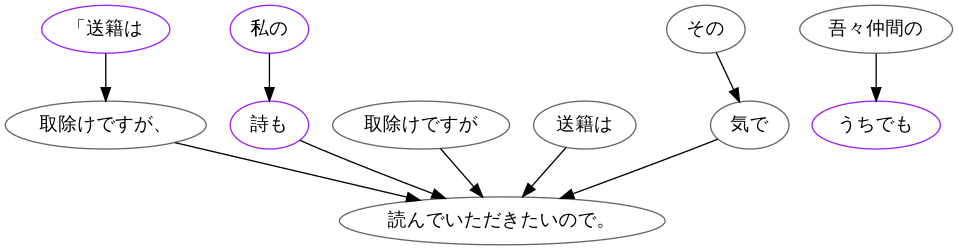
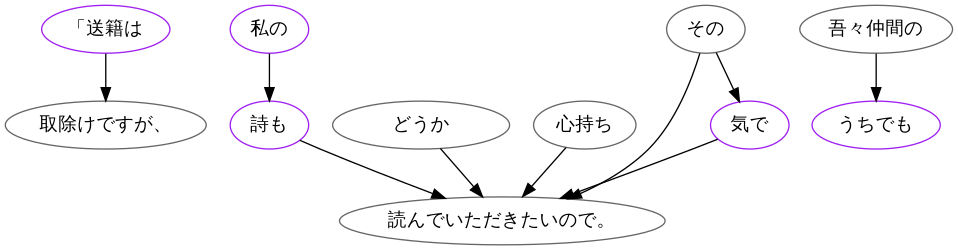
(421, 125) -> (421, 125)
(585, 125) -> (585, 125)
(750, 125) -> (750, 125)
(291, 170) -> (658, 139)
